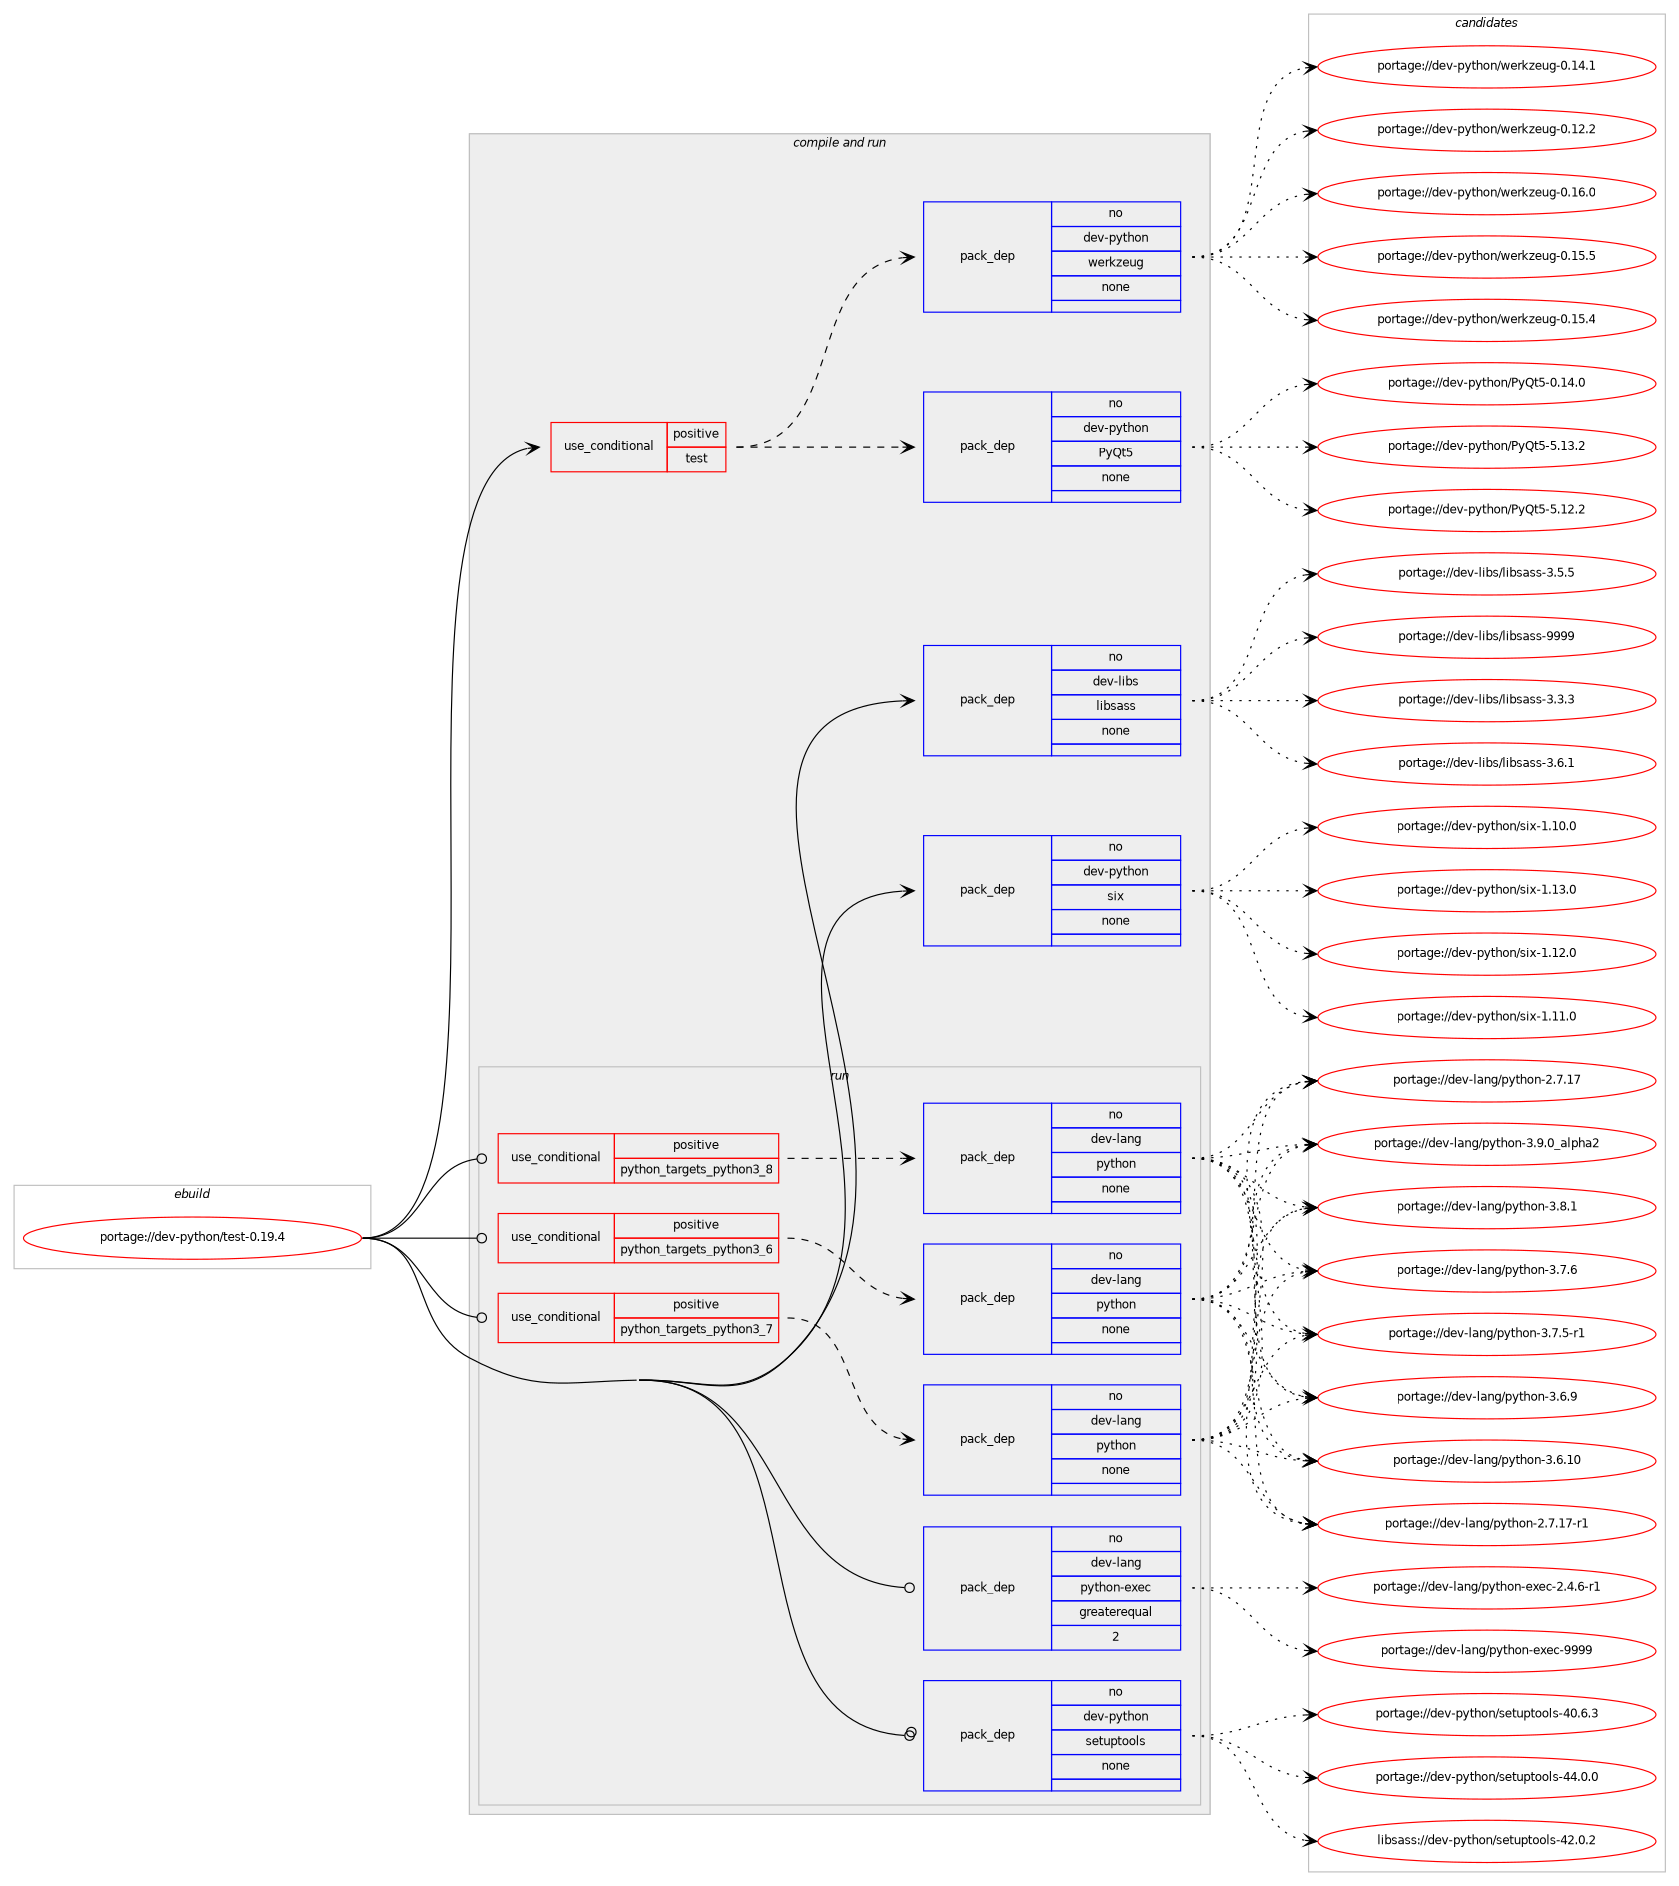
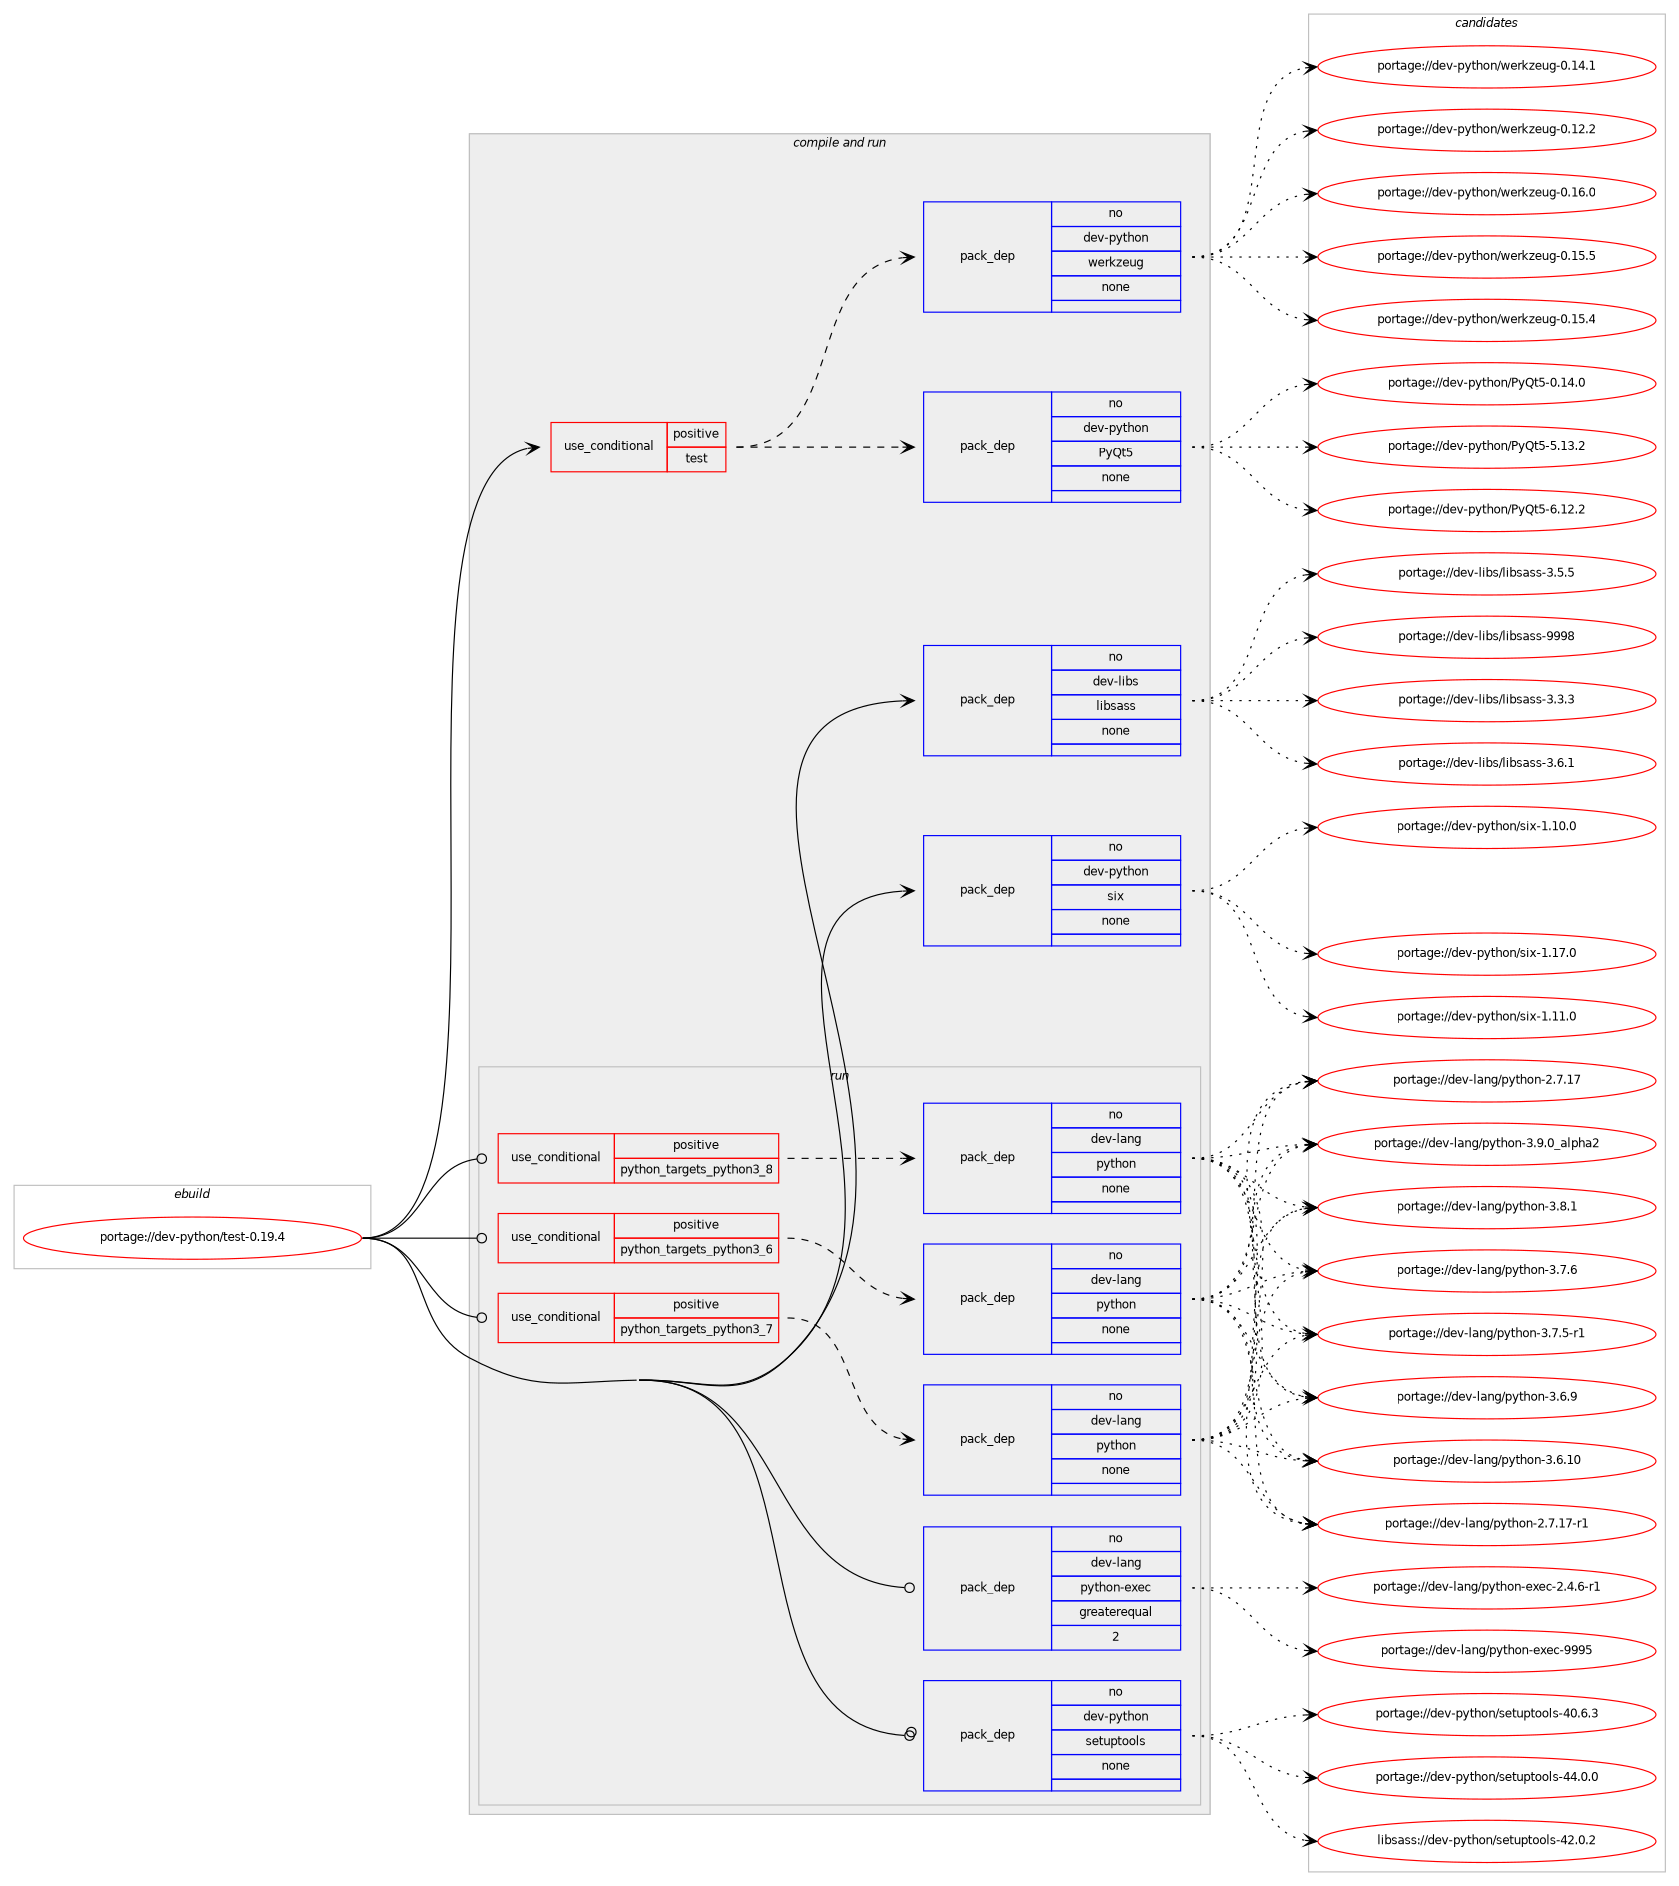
(1487, 511) -> (1487, 511)
(1487, 637) -> (1487, 637)
(1487, 891) -> none
(1487, 954) -> (1487, 954)
(1487, 1651) -> (1487, 1651)
